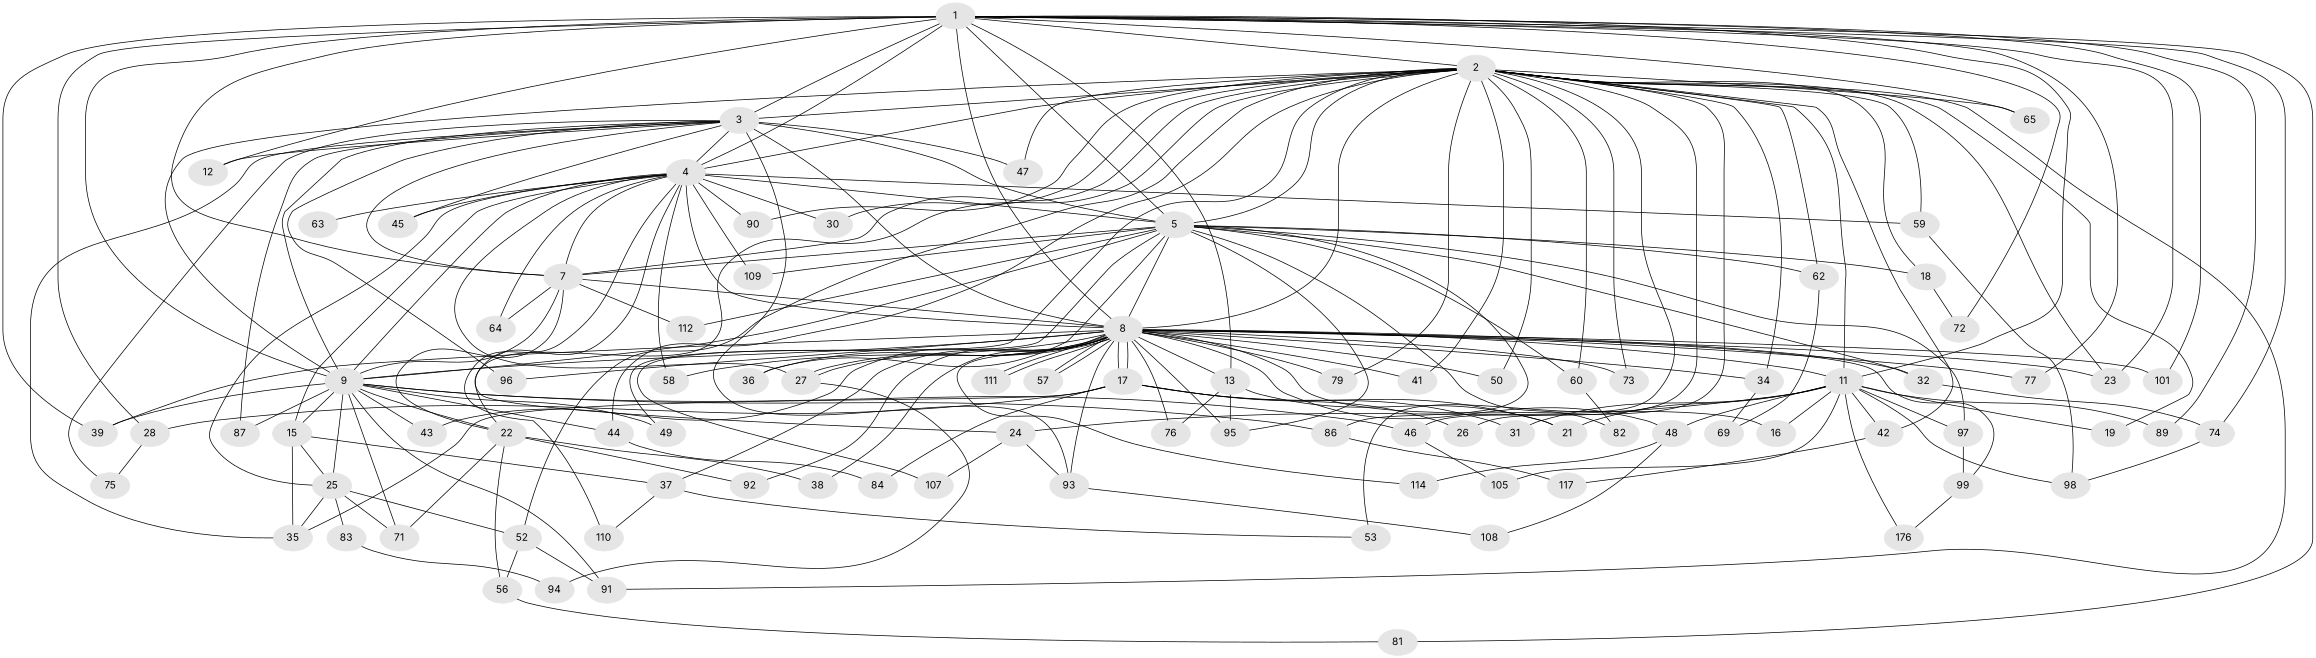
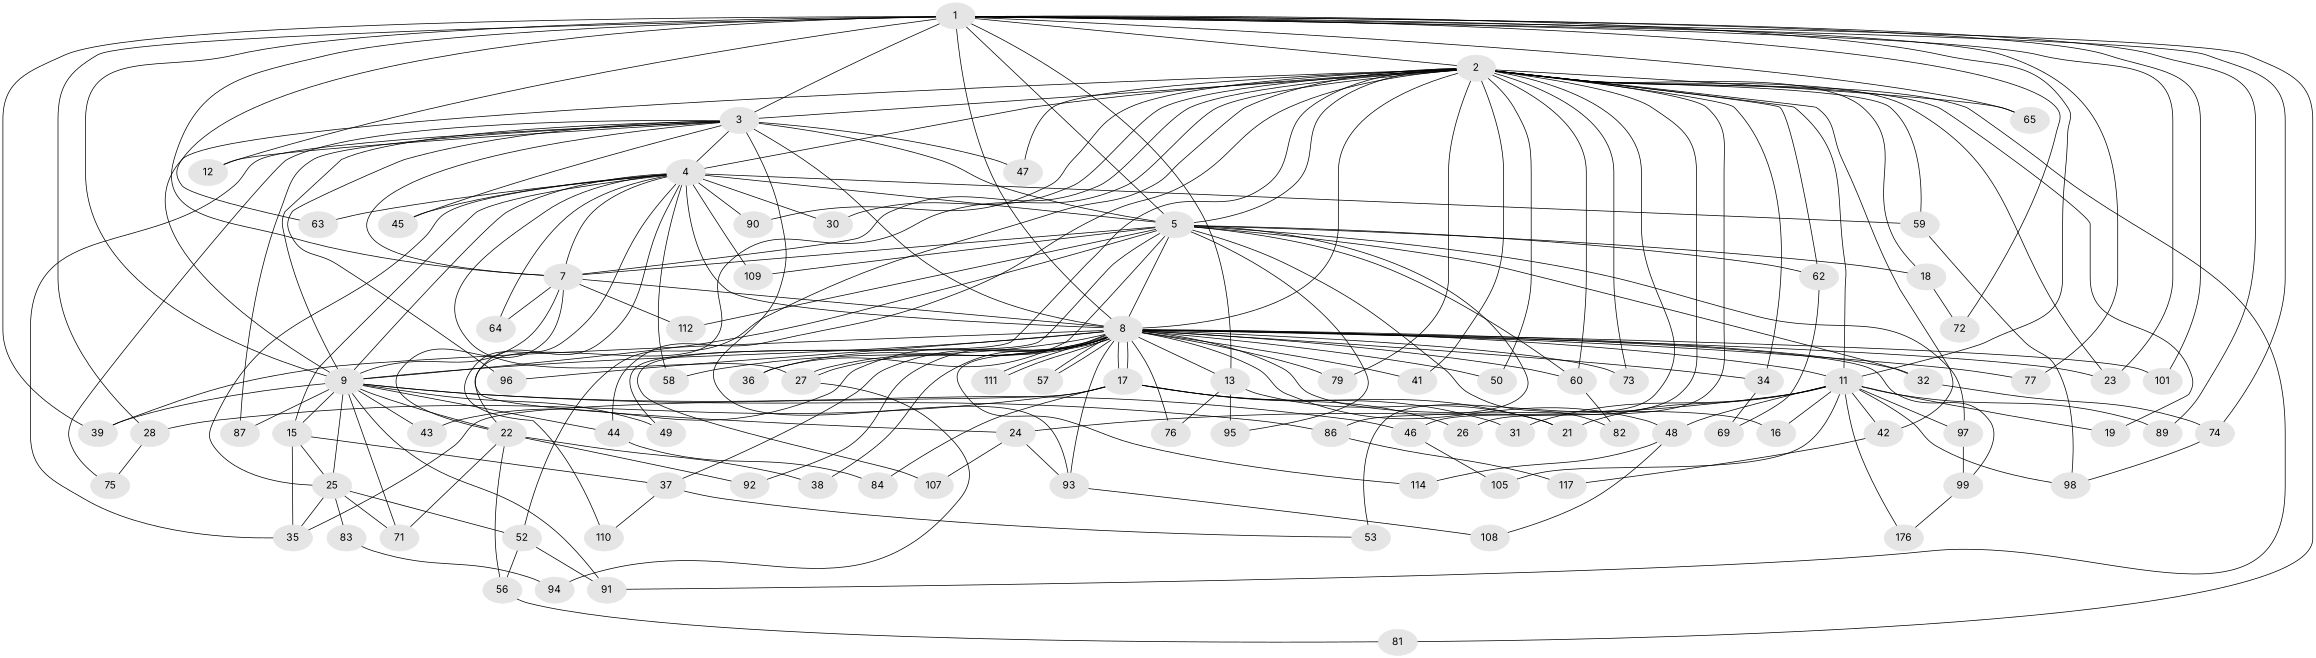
(825, 100) -> (472, 52)
(1178, 380) -> (1414, 353)
